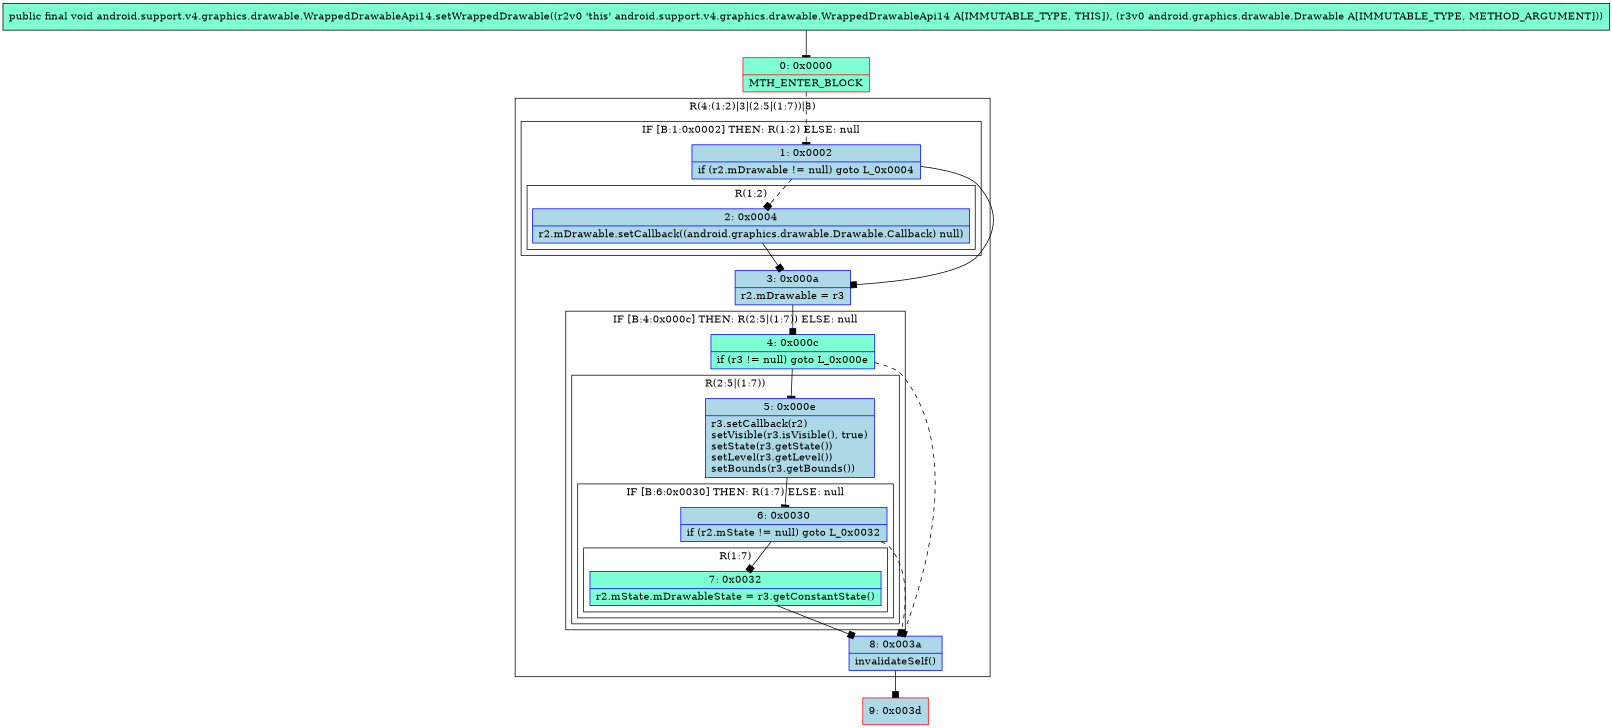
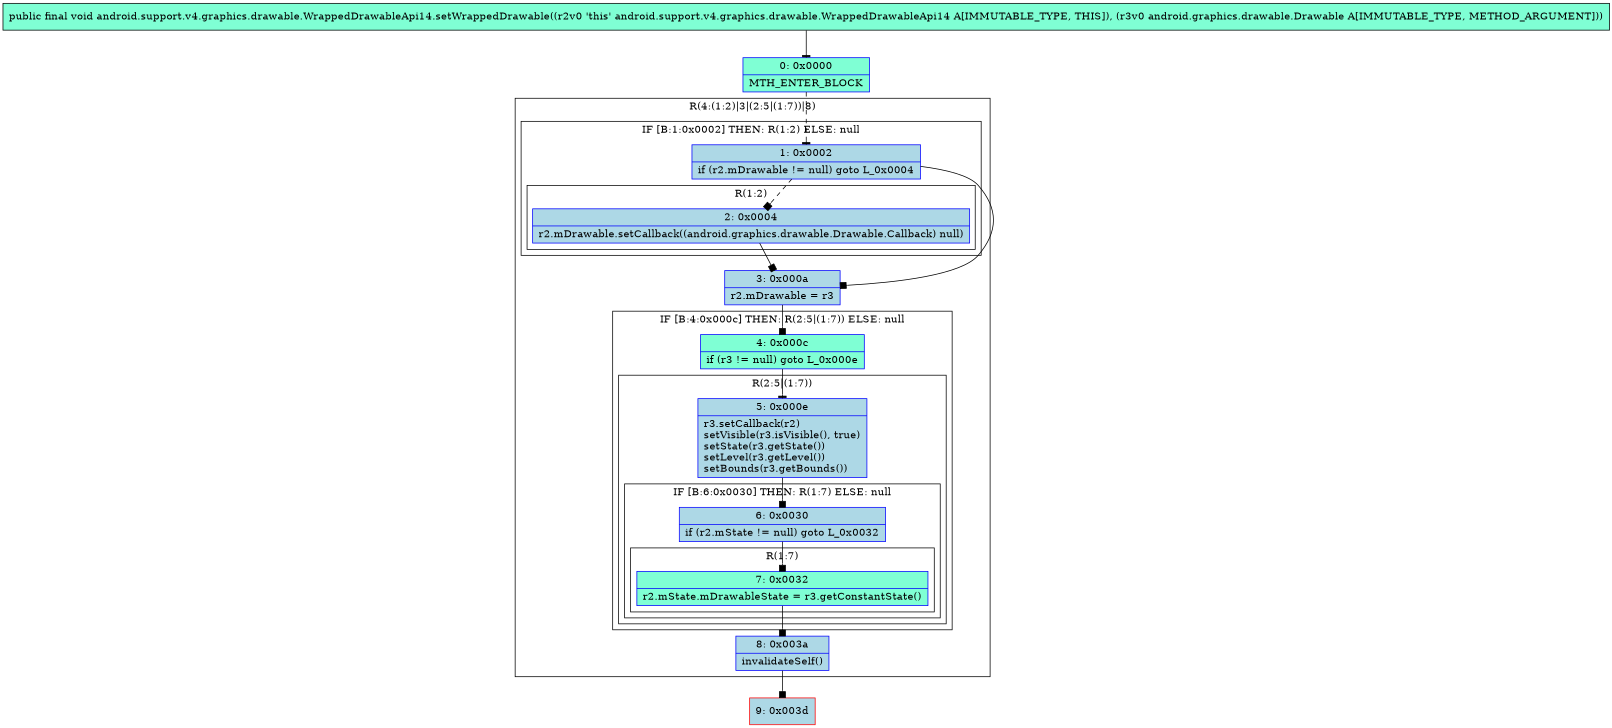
(806, 75) -> (806, 75)
(935, 485) -> none
(786, 491) -> (782, 489)
(904, 581) -> none
